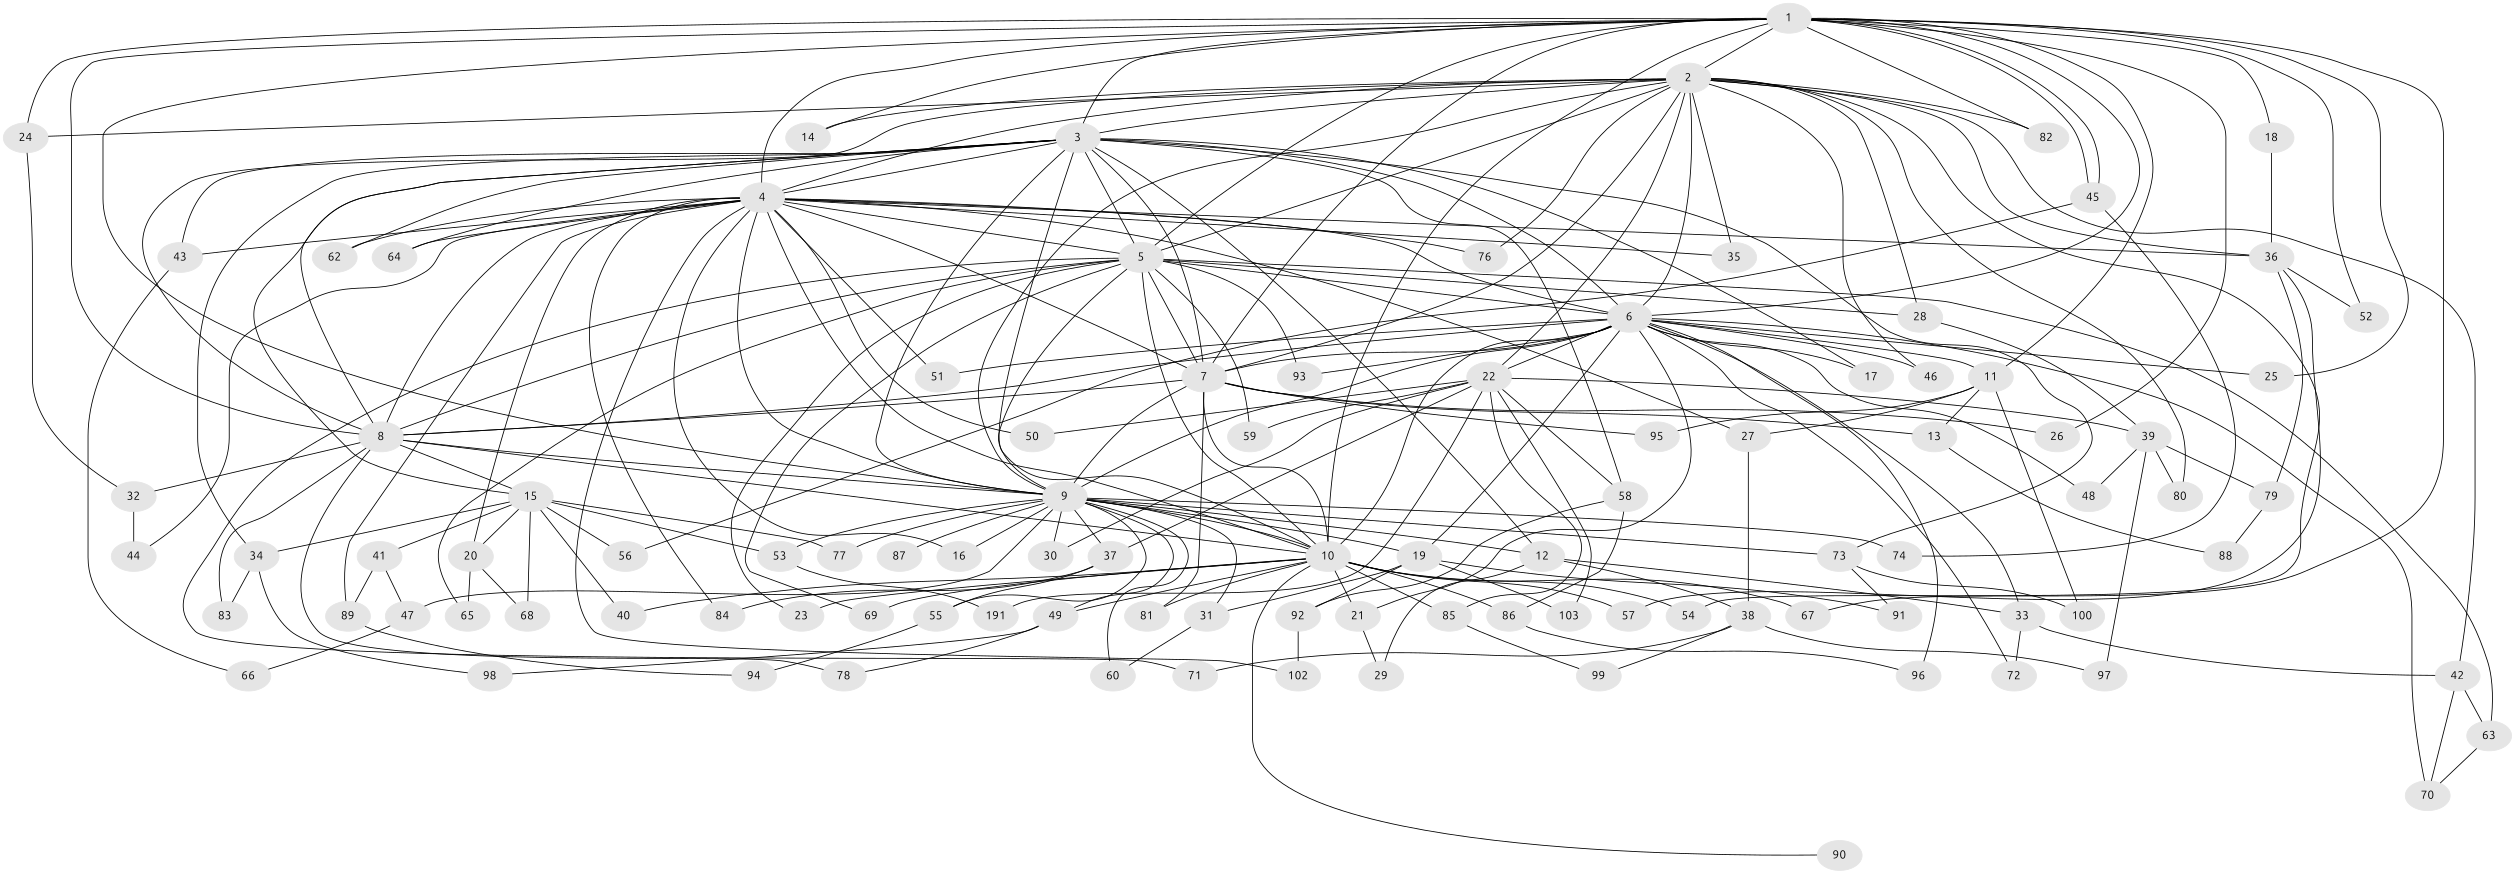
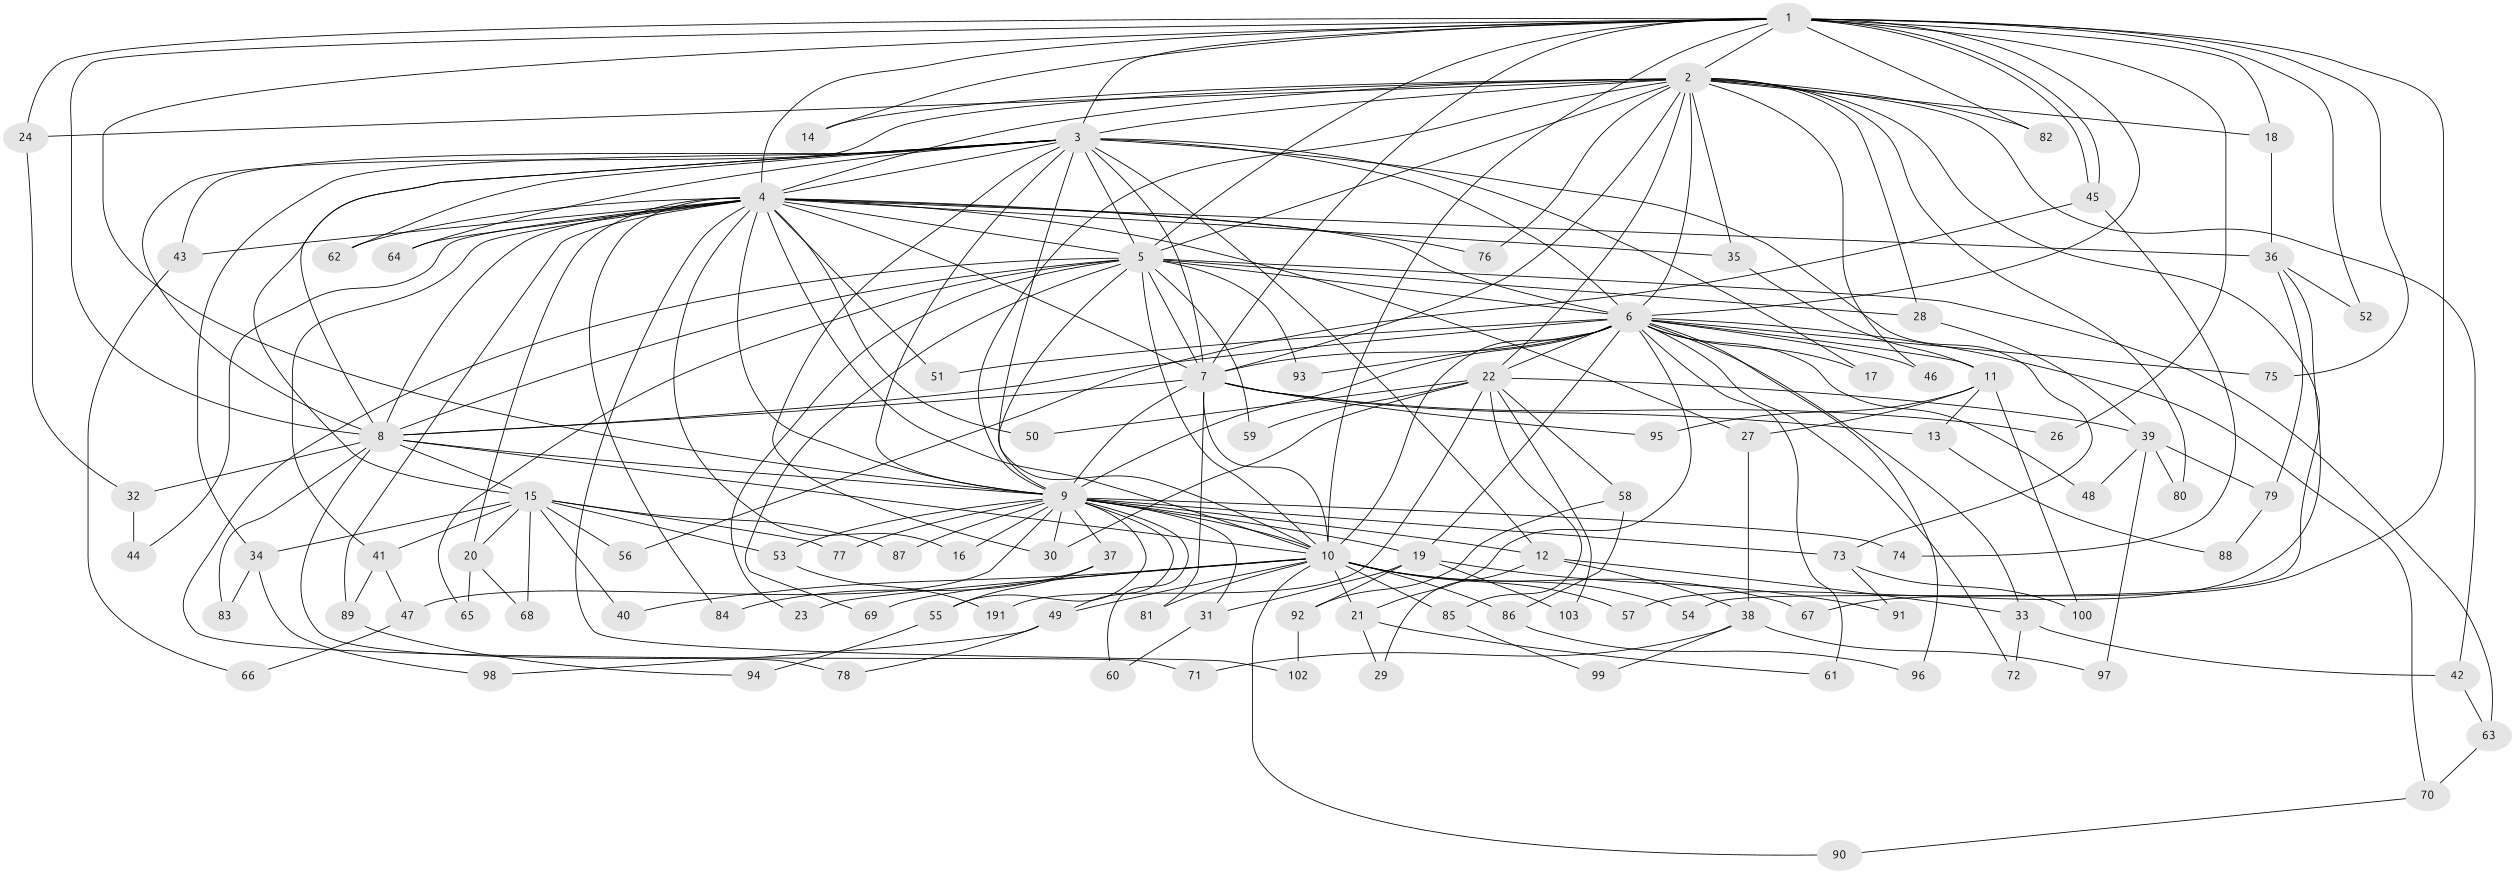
(2125, 98) -> (1851, 327)
(1981, 167) -> (1967, 107)
(1417, 213) -> (797, 377)
none -> (410, 295)
(2272, 377) -> (2272, 377)
(1300, 467) -> none
none -> (710, 519)
none -> (1831, 676)
(2443, 736) -> (2134, 826)
